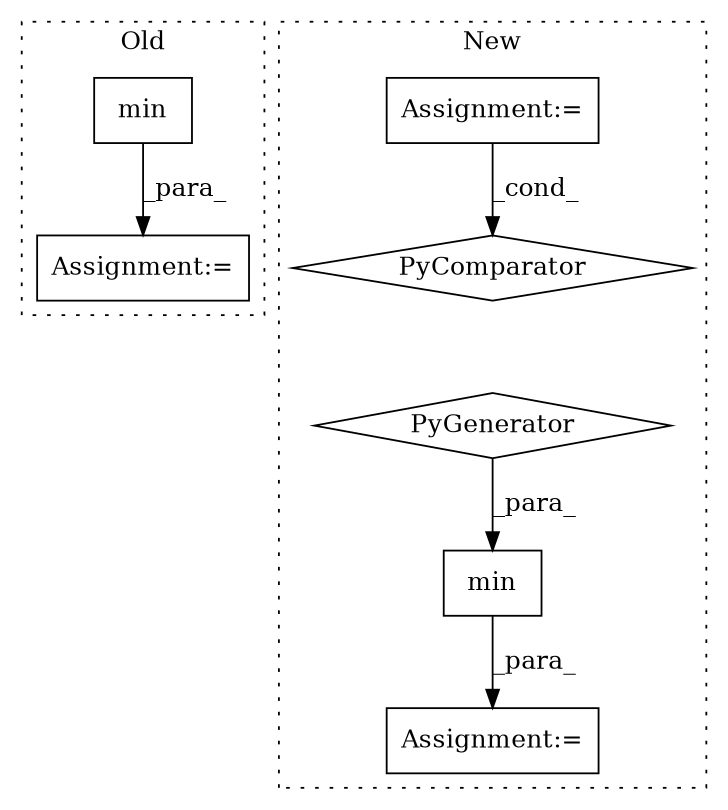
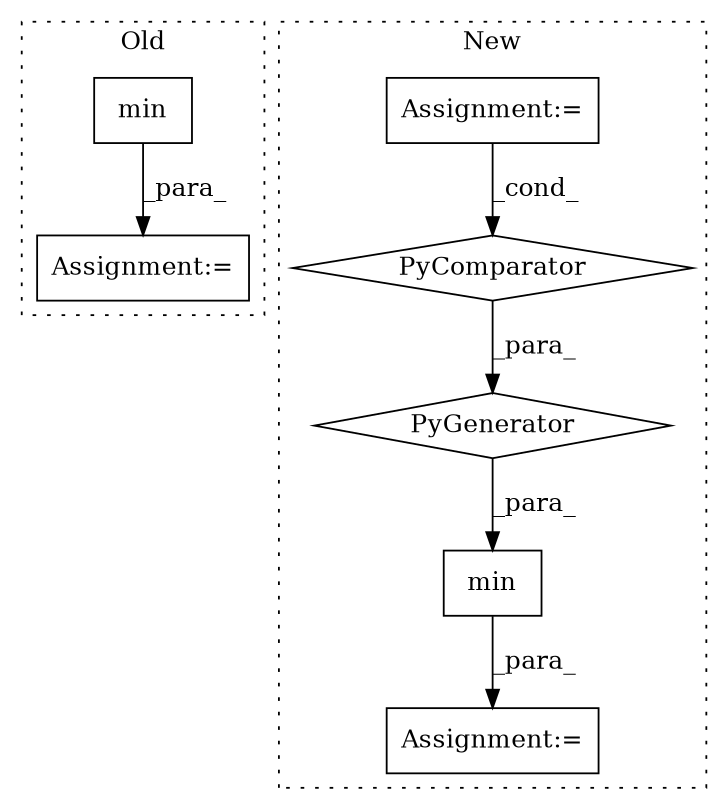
none -> (493, 338)
